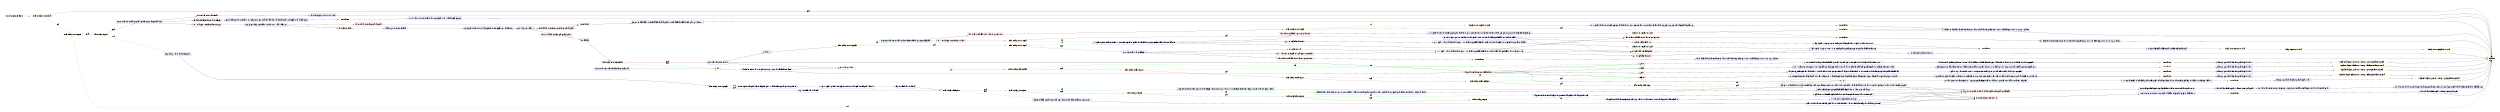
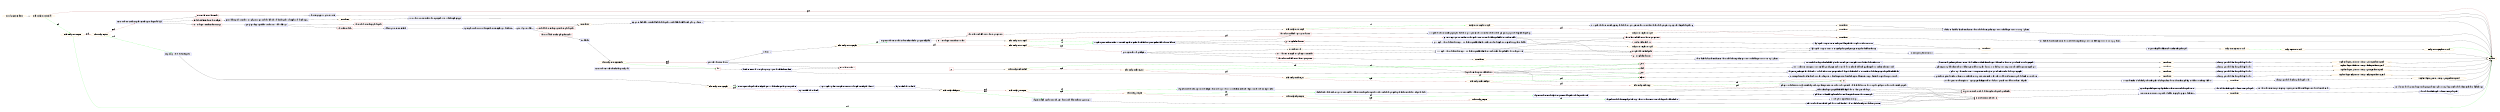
(323, 15) -> (323, 15)
